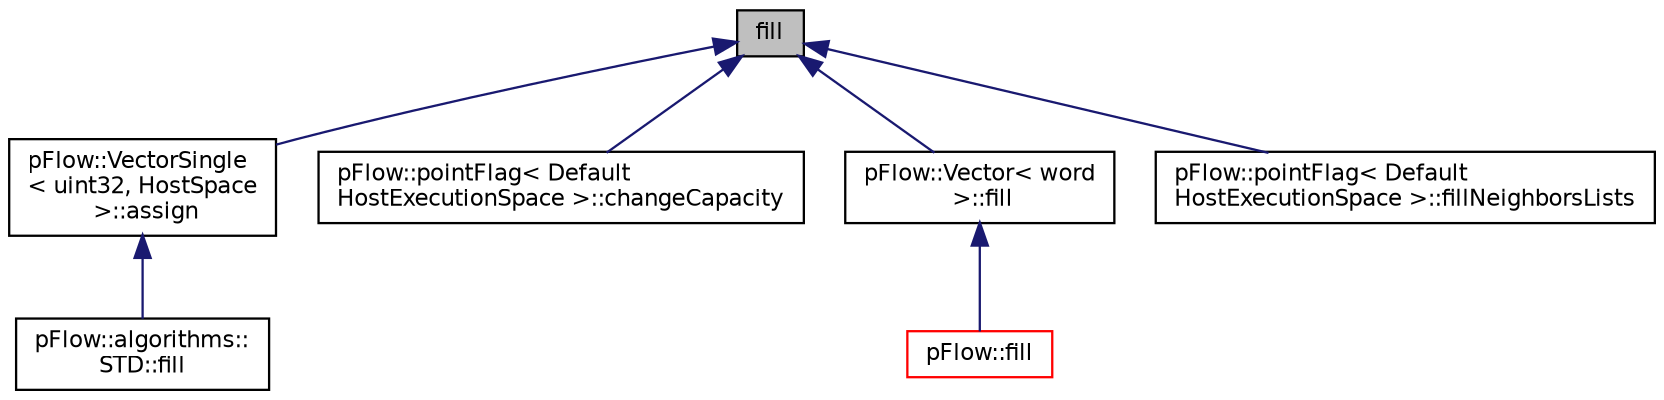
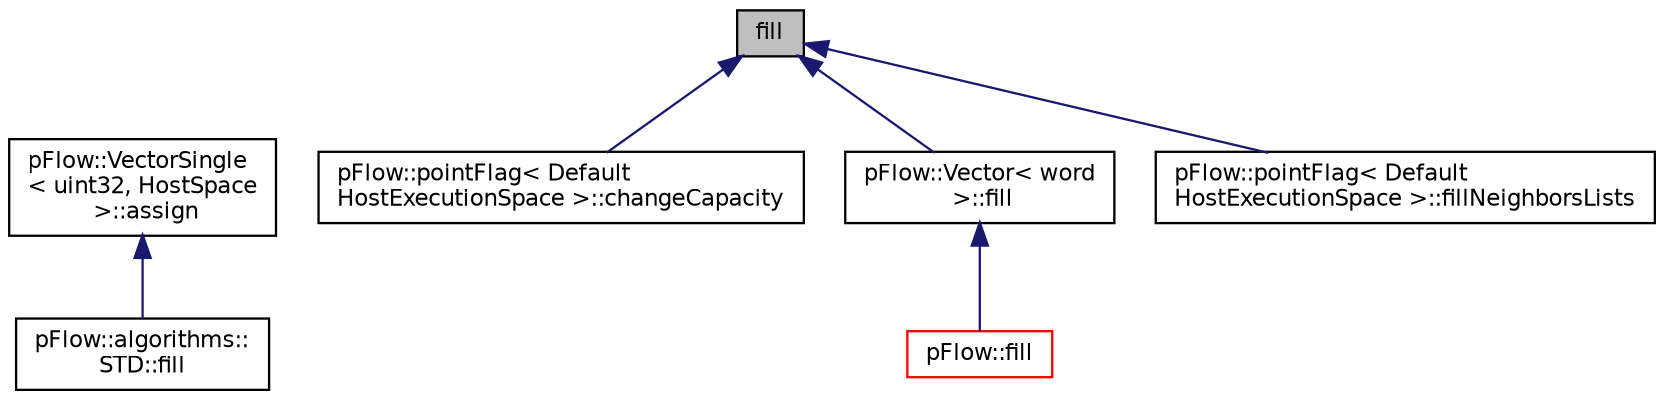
(494, 92) -> none
